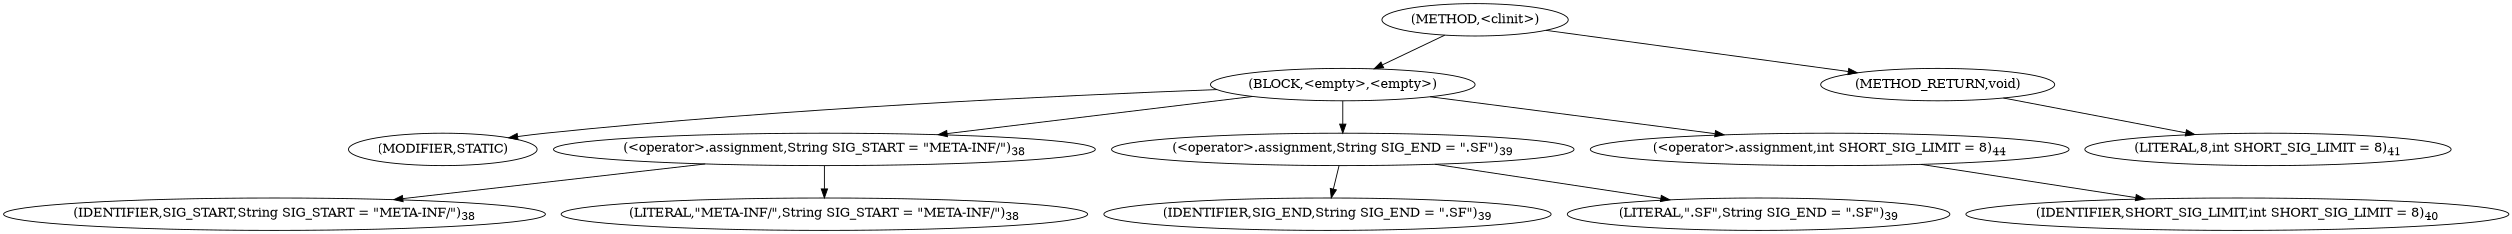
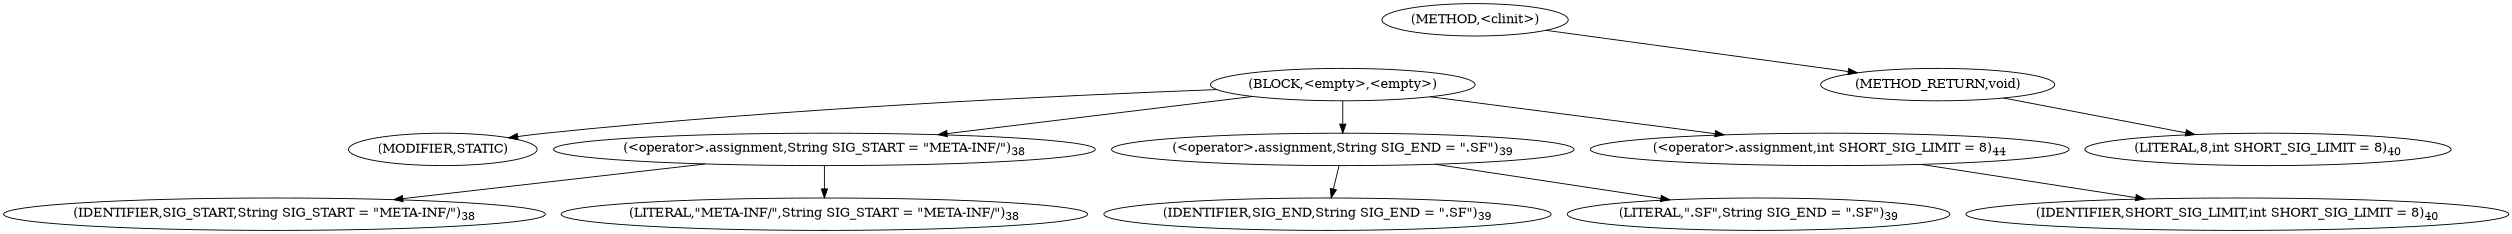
(1414, 50) -> none
(2394, 148) -> (2394, 148)
